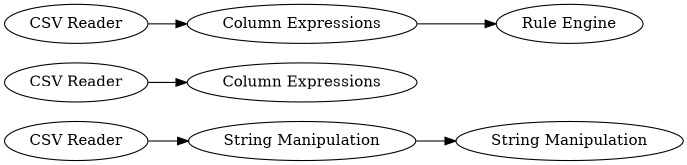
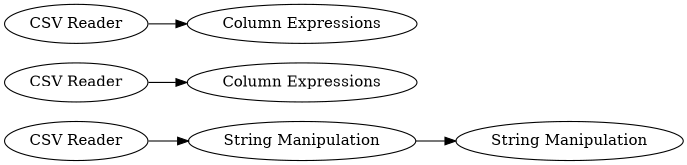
(570, 24) -> none
